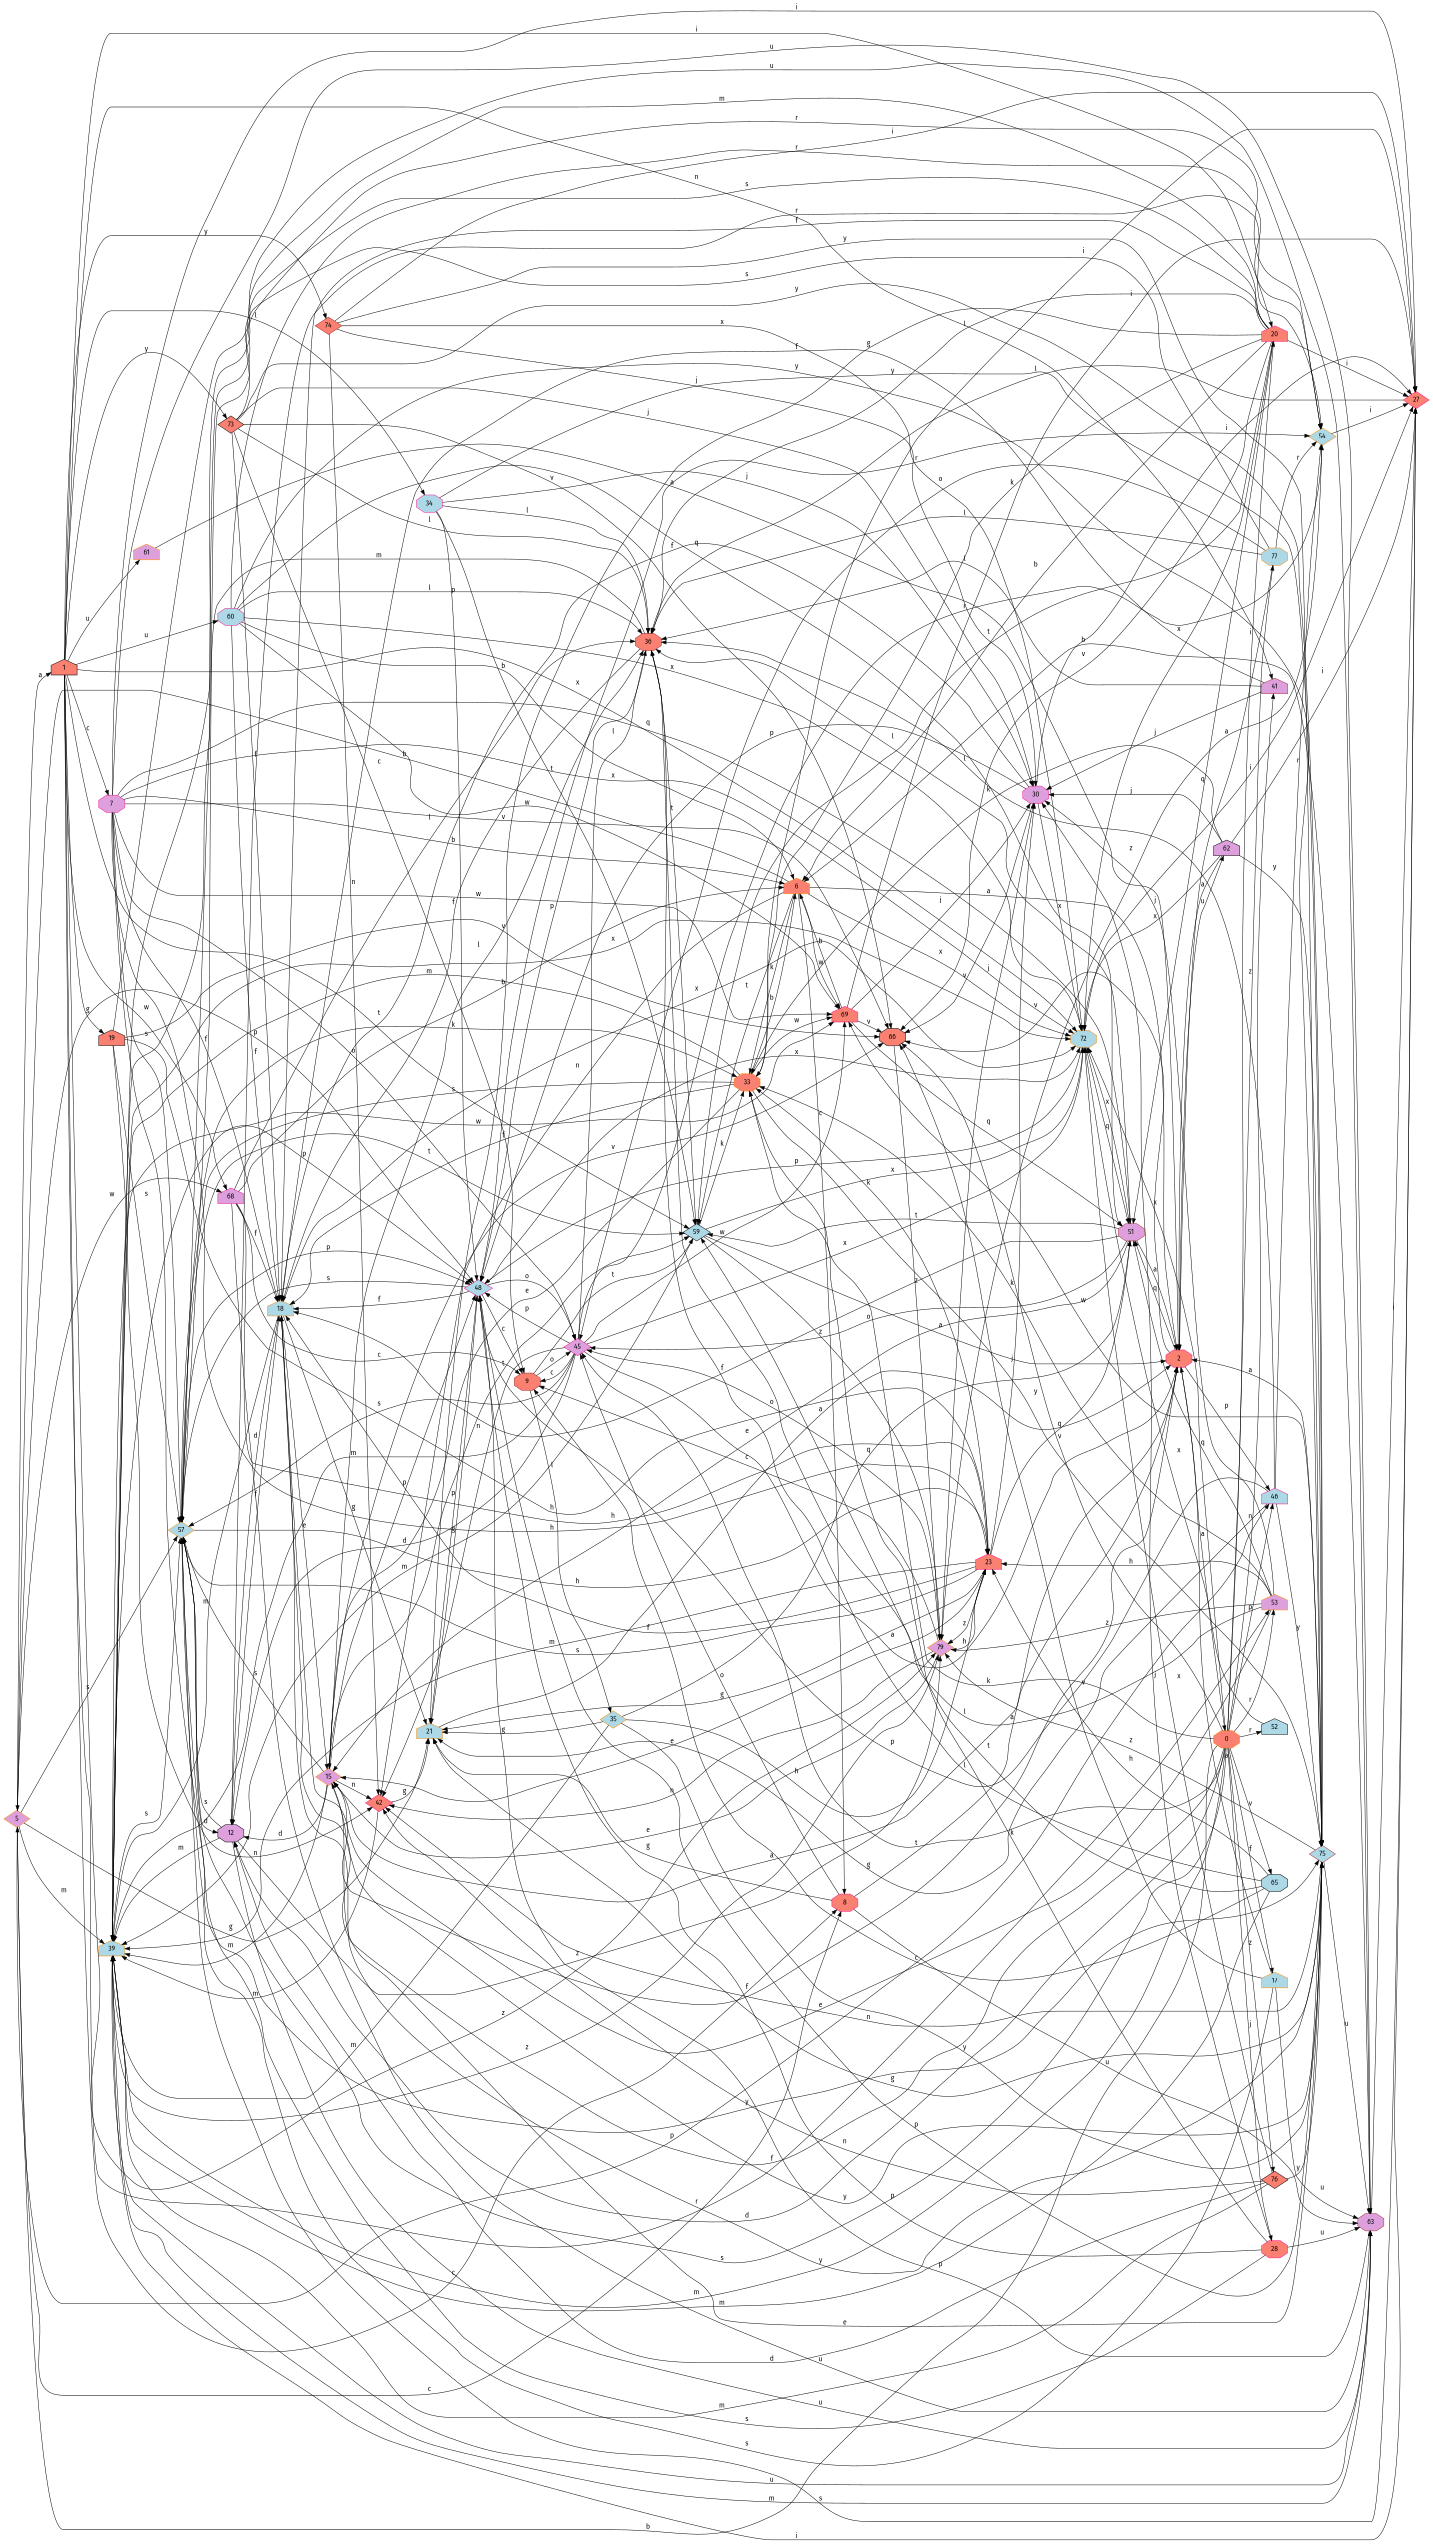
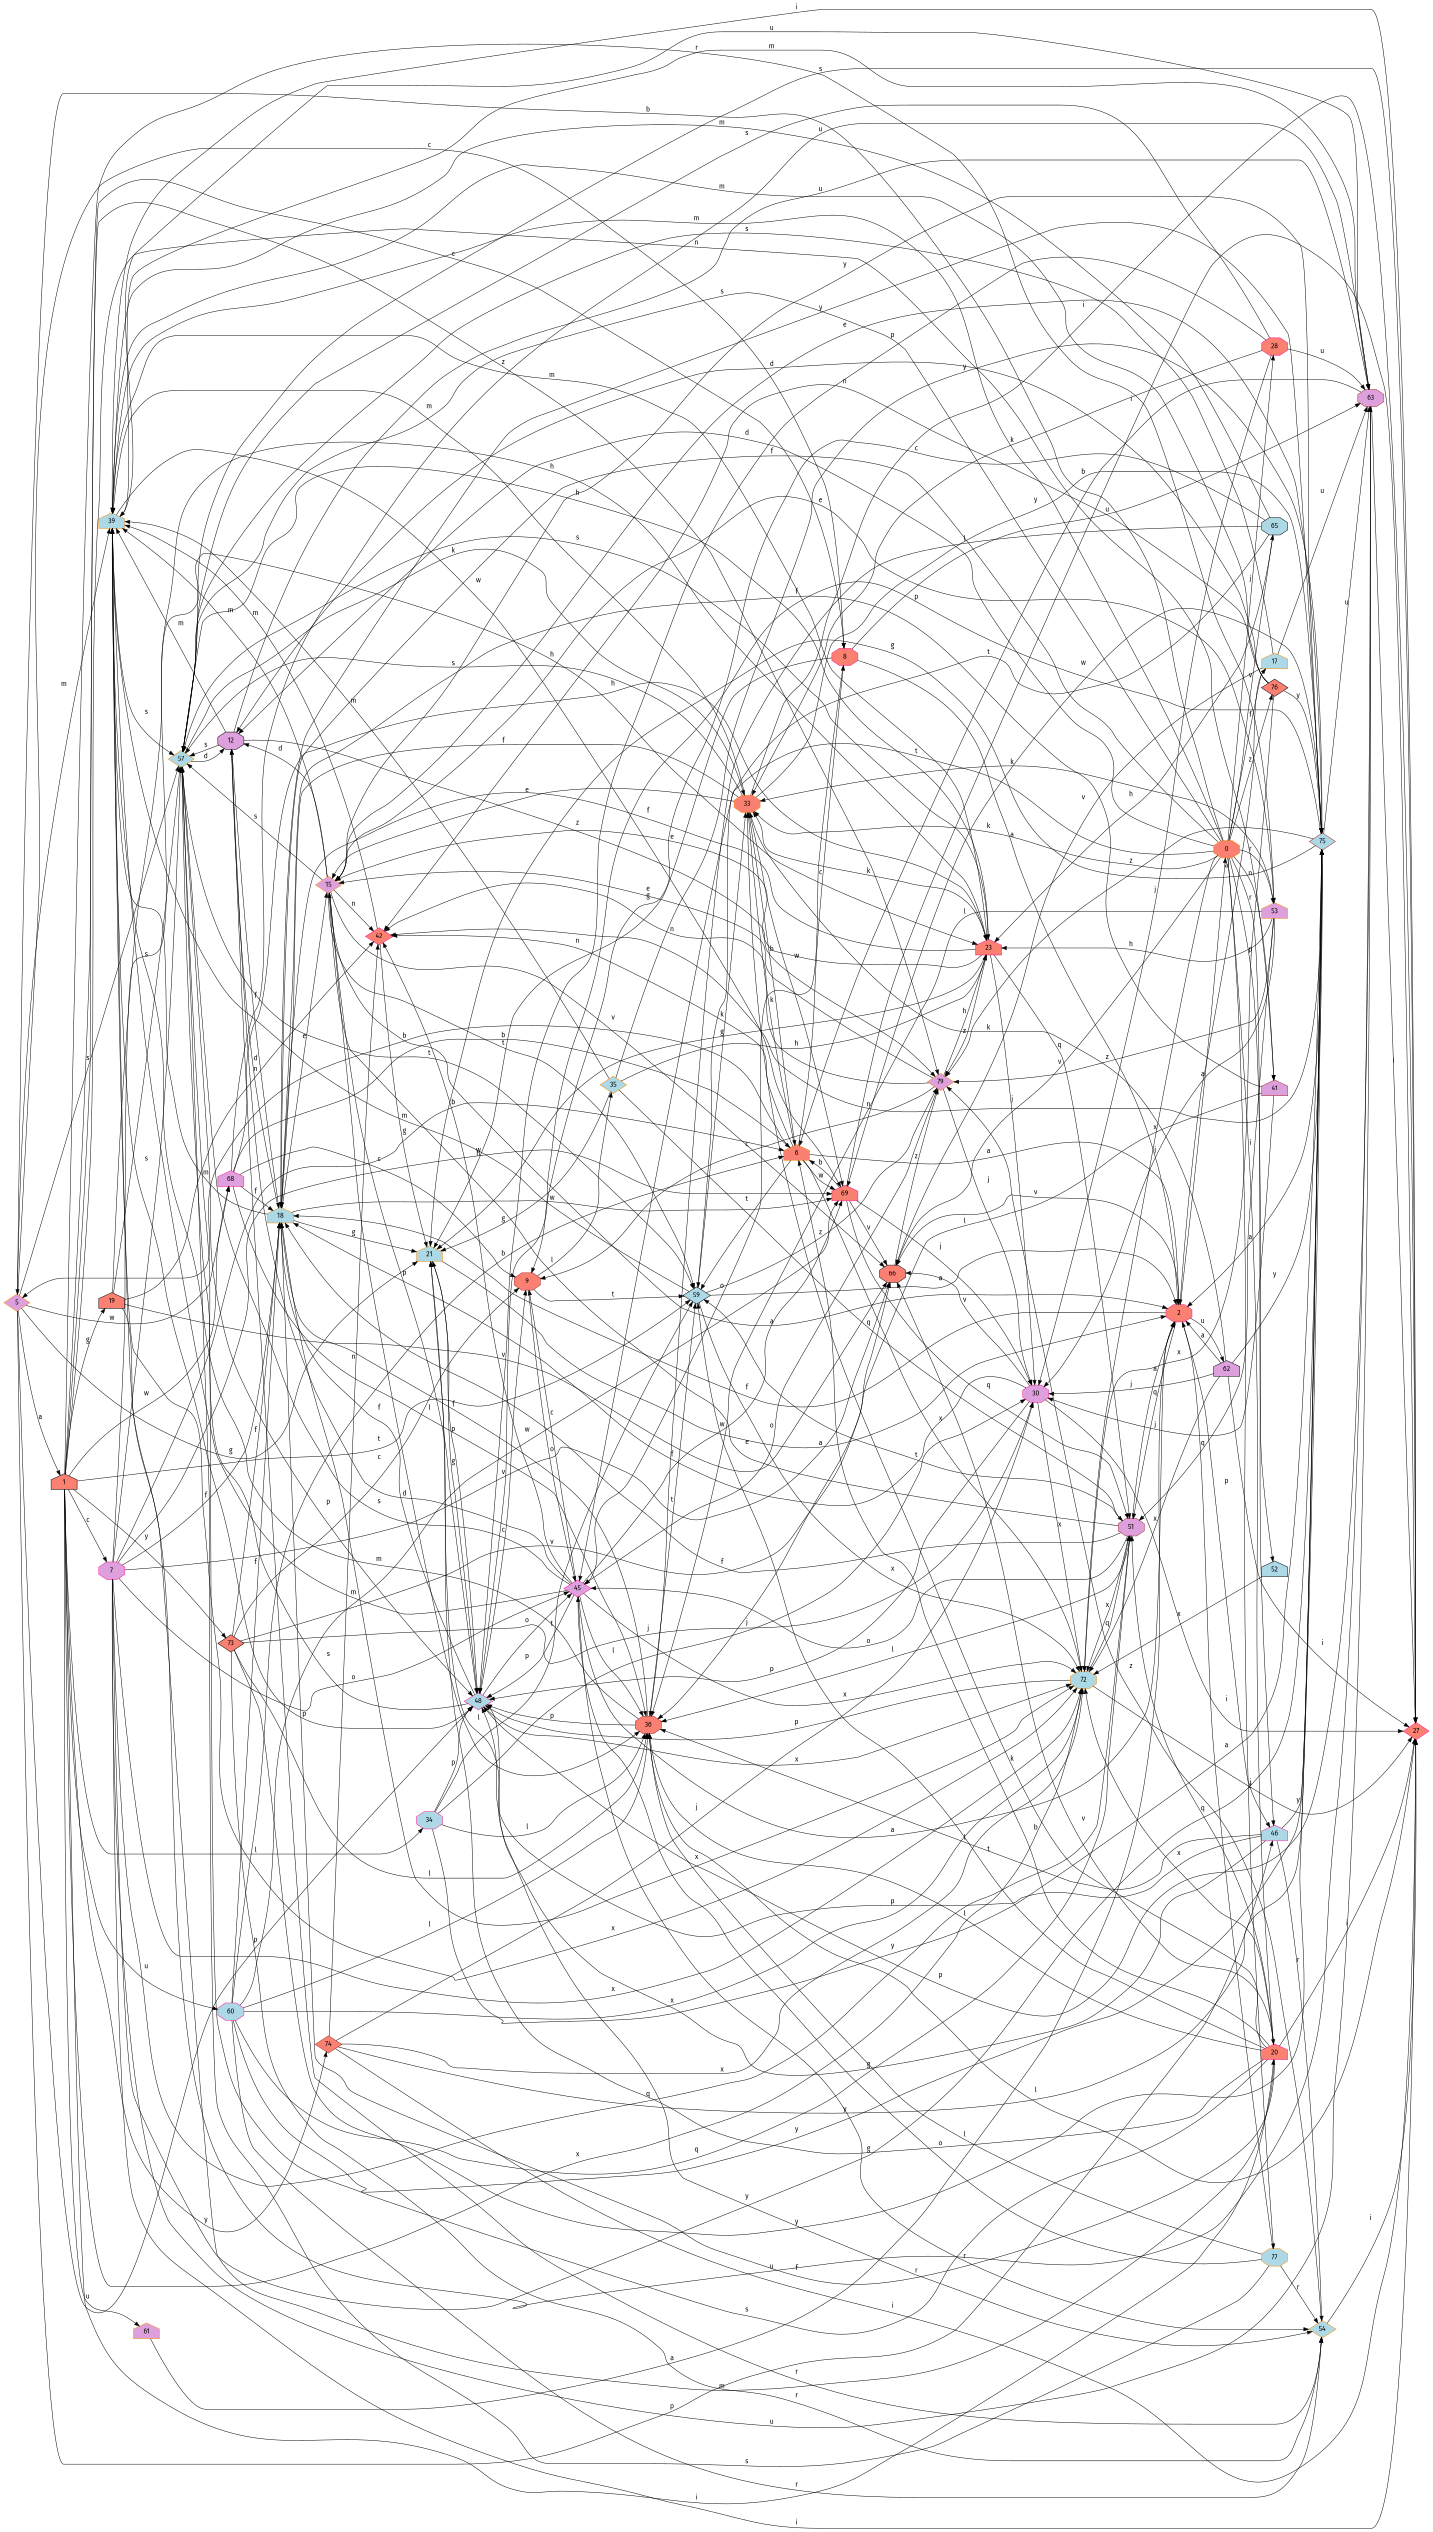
none -> (560, 1202)
(544, 2050) -> none
